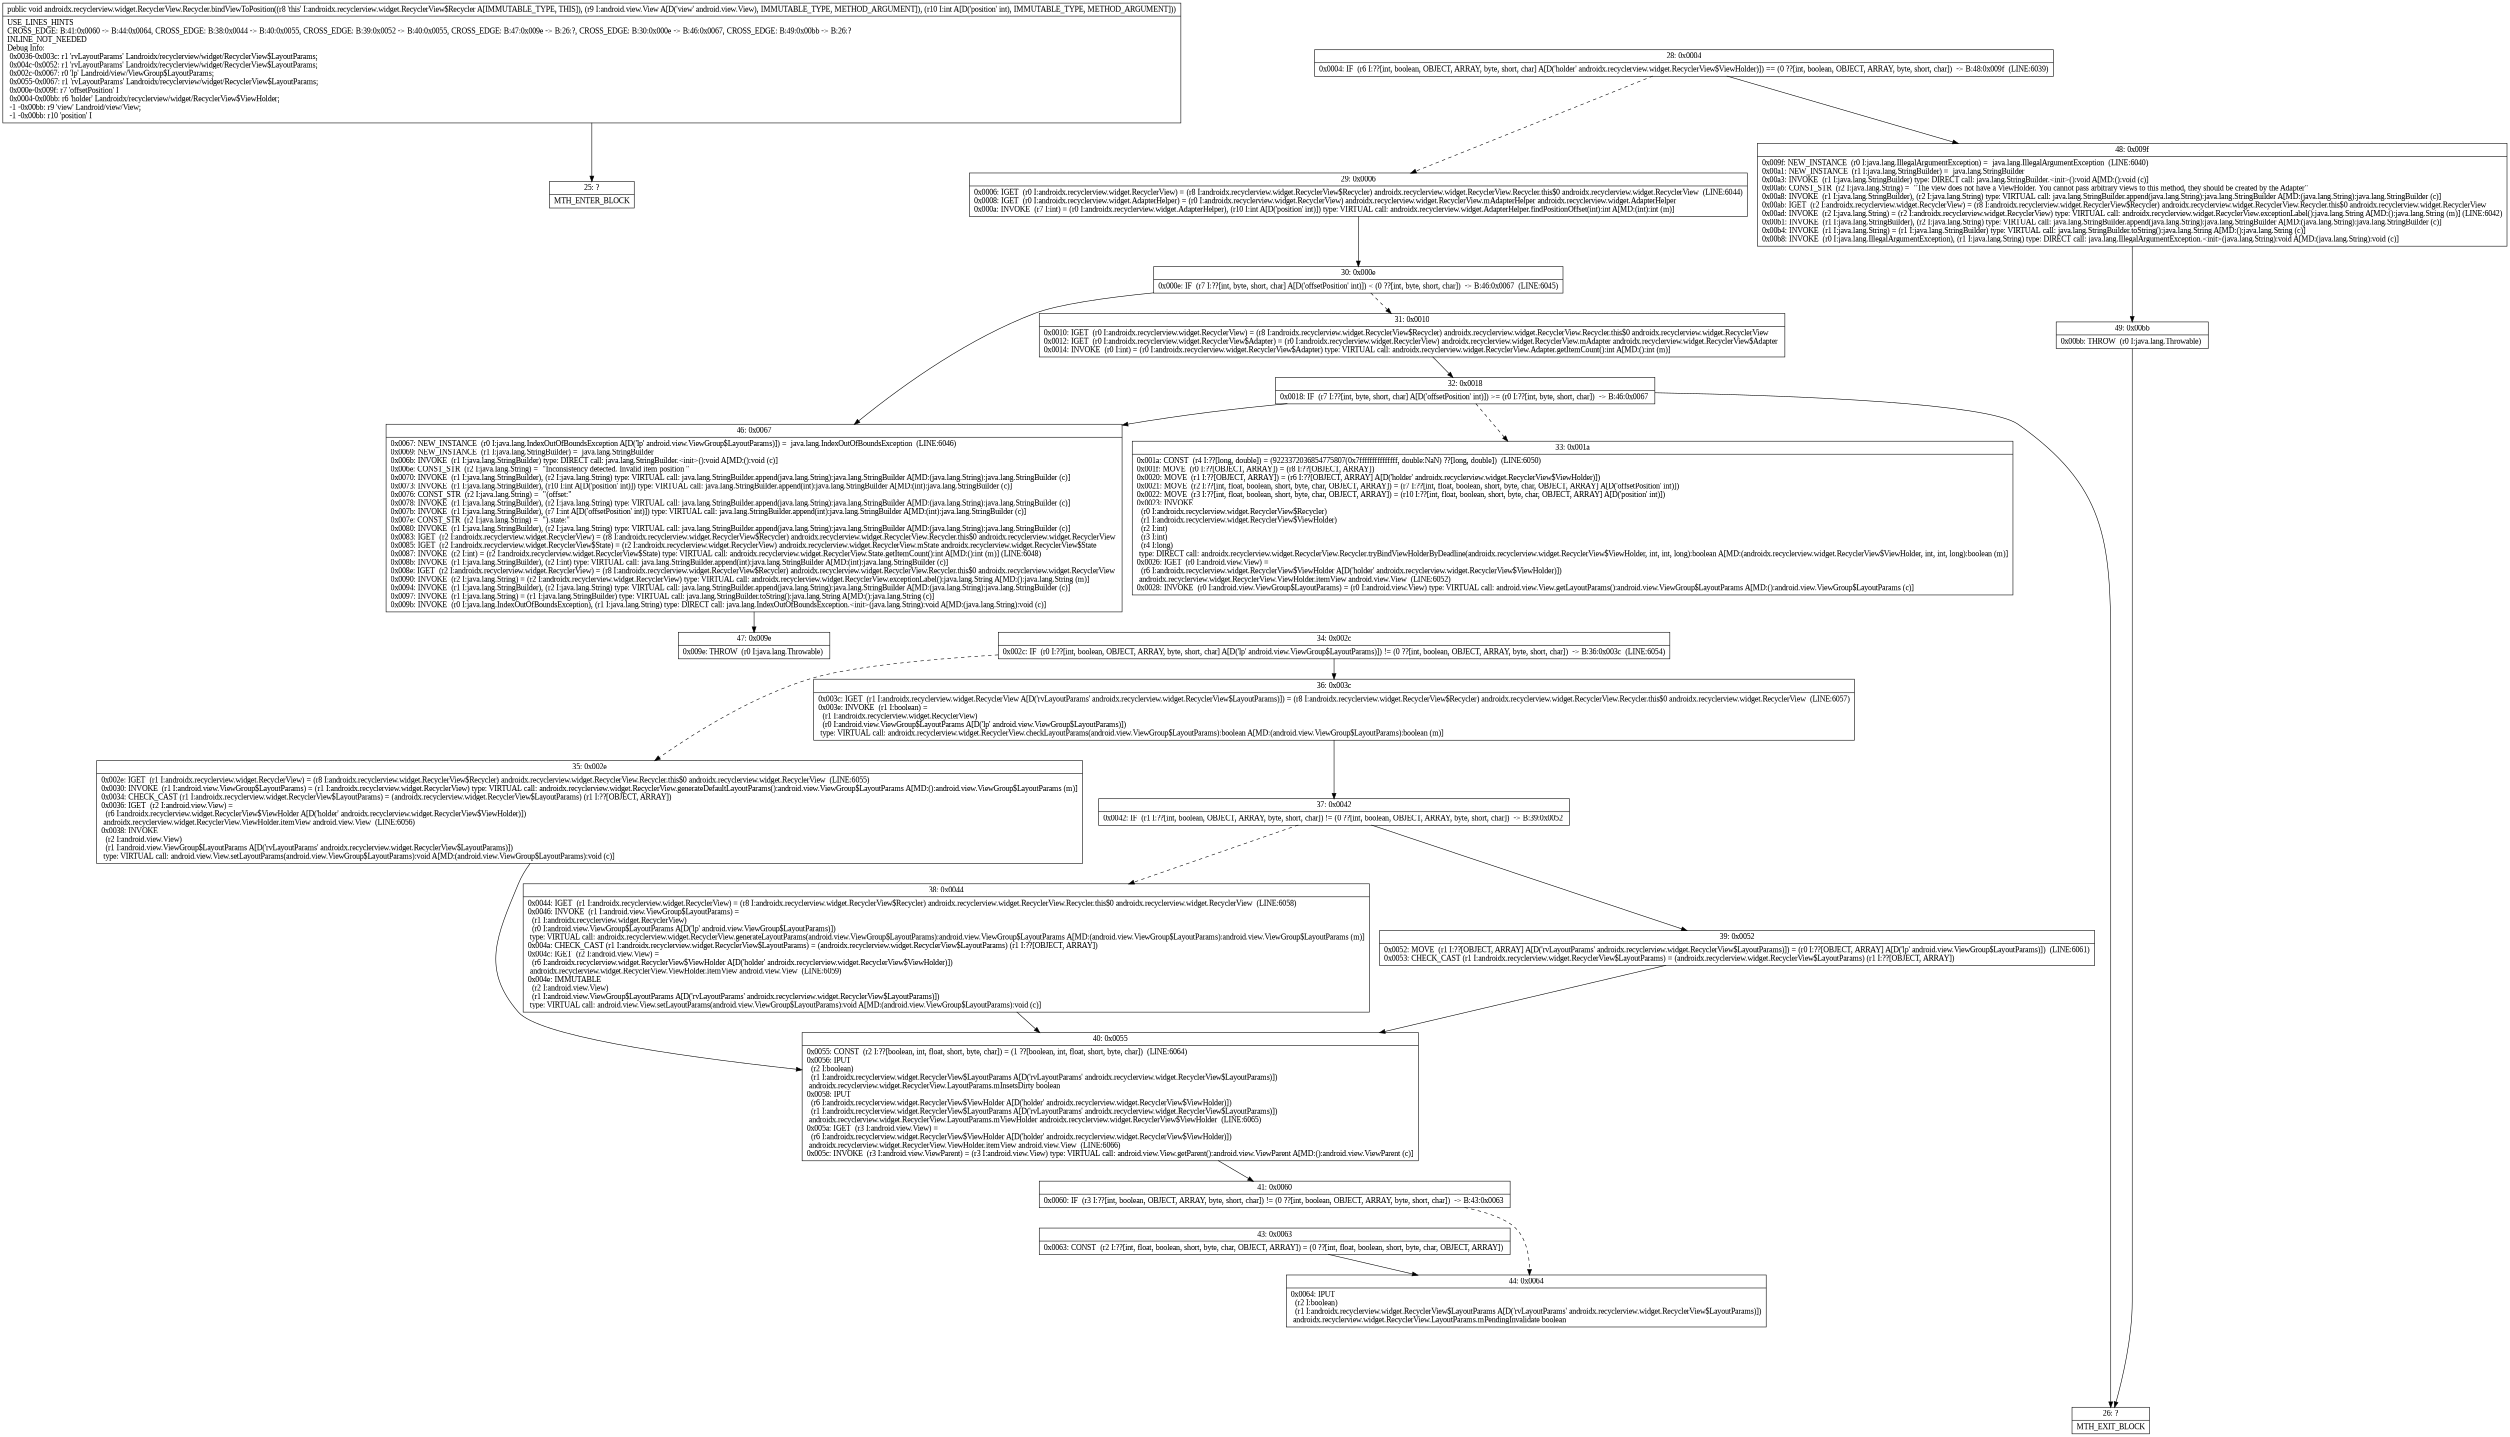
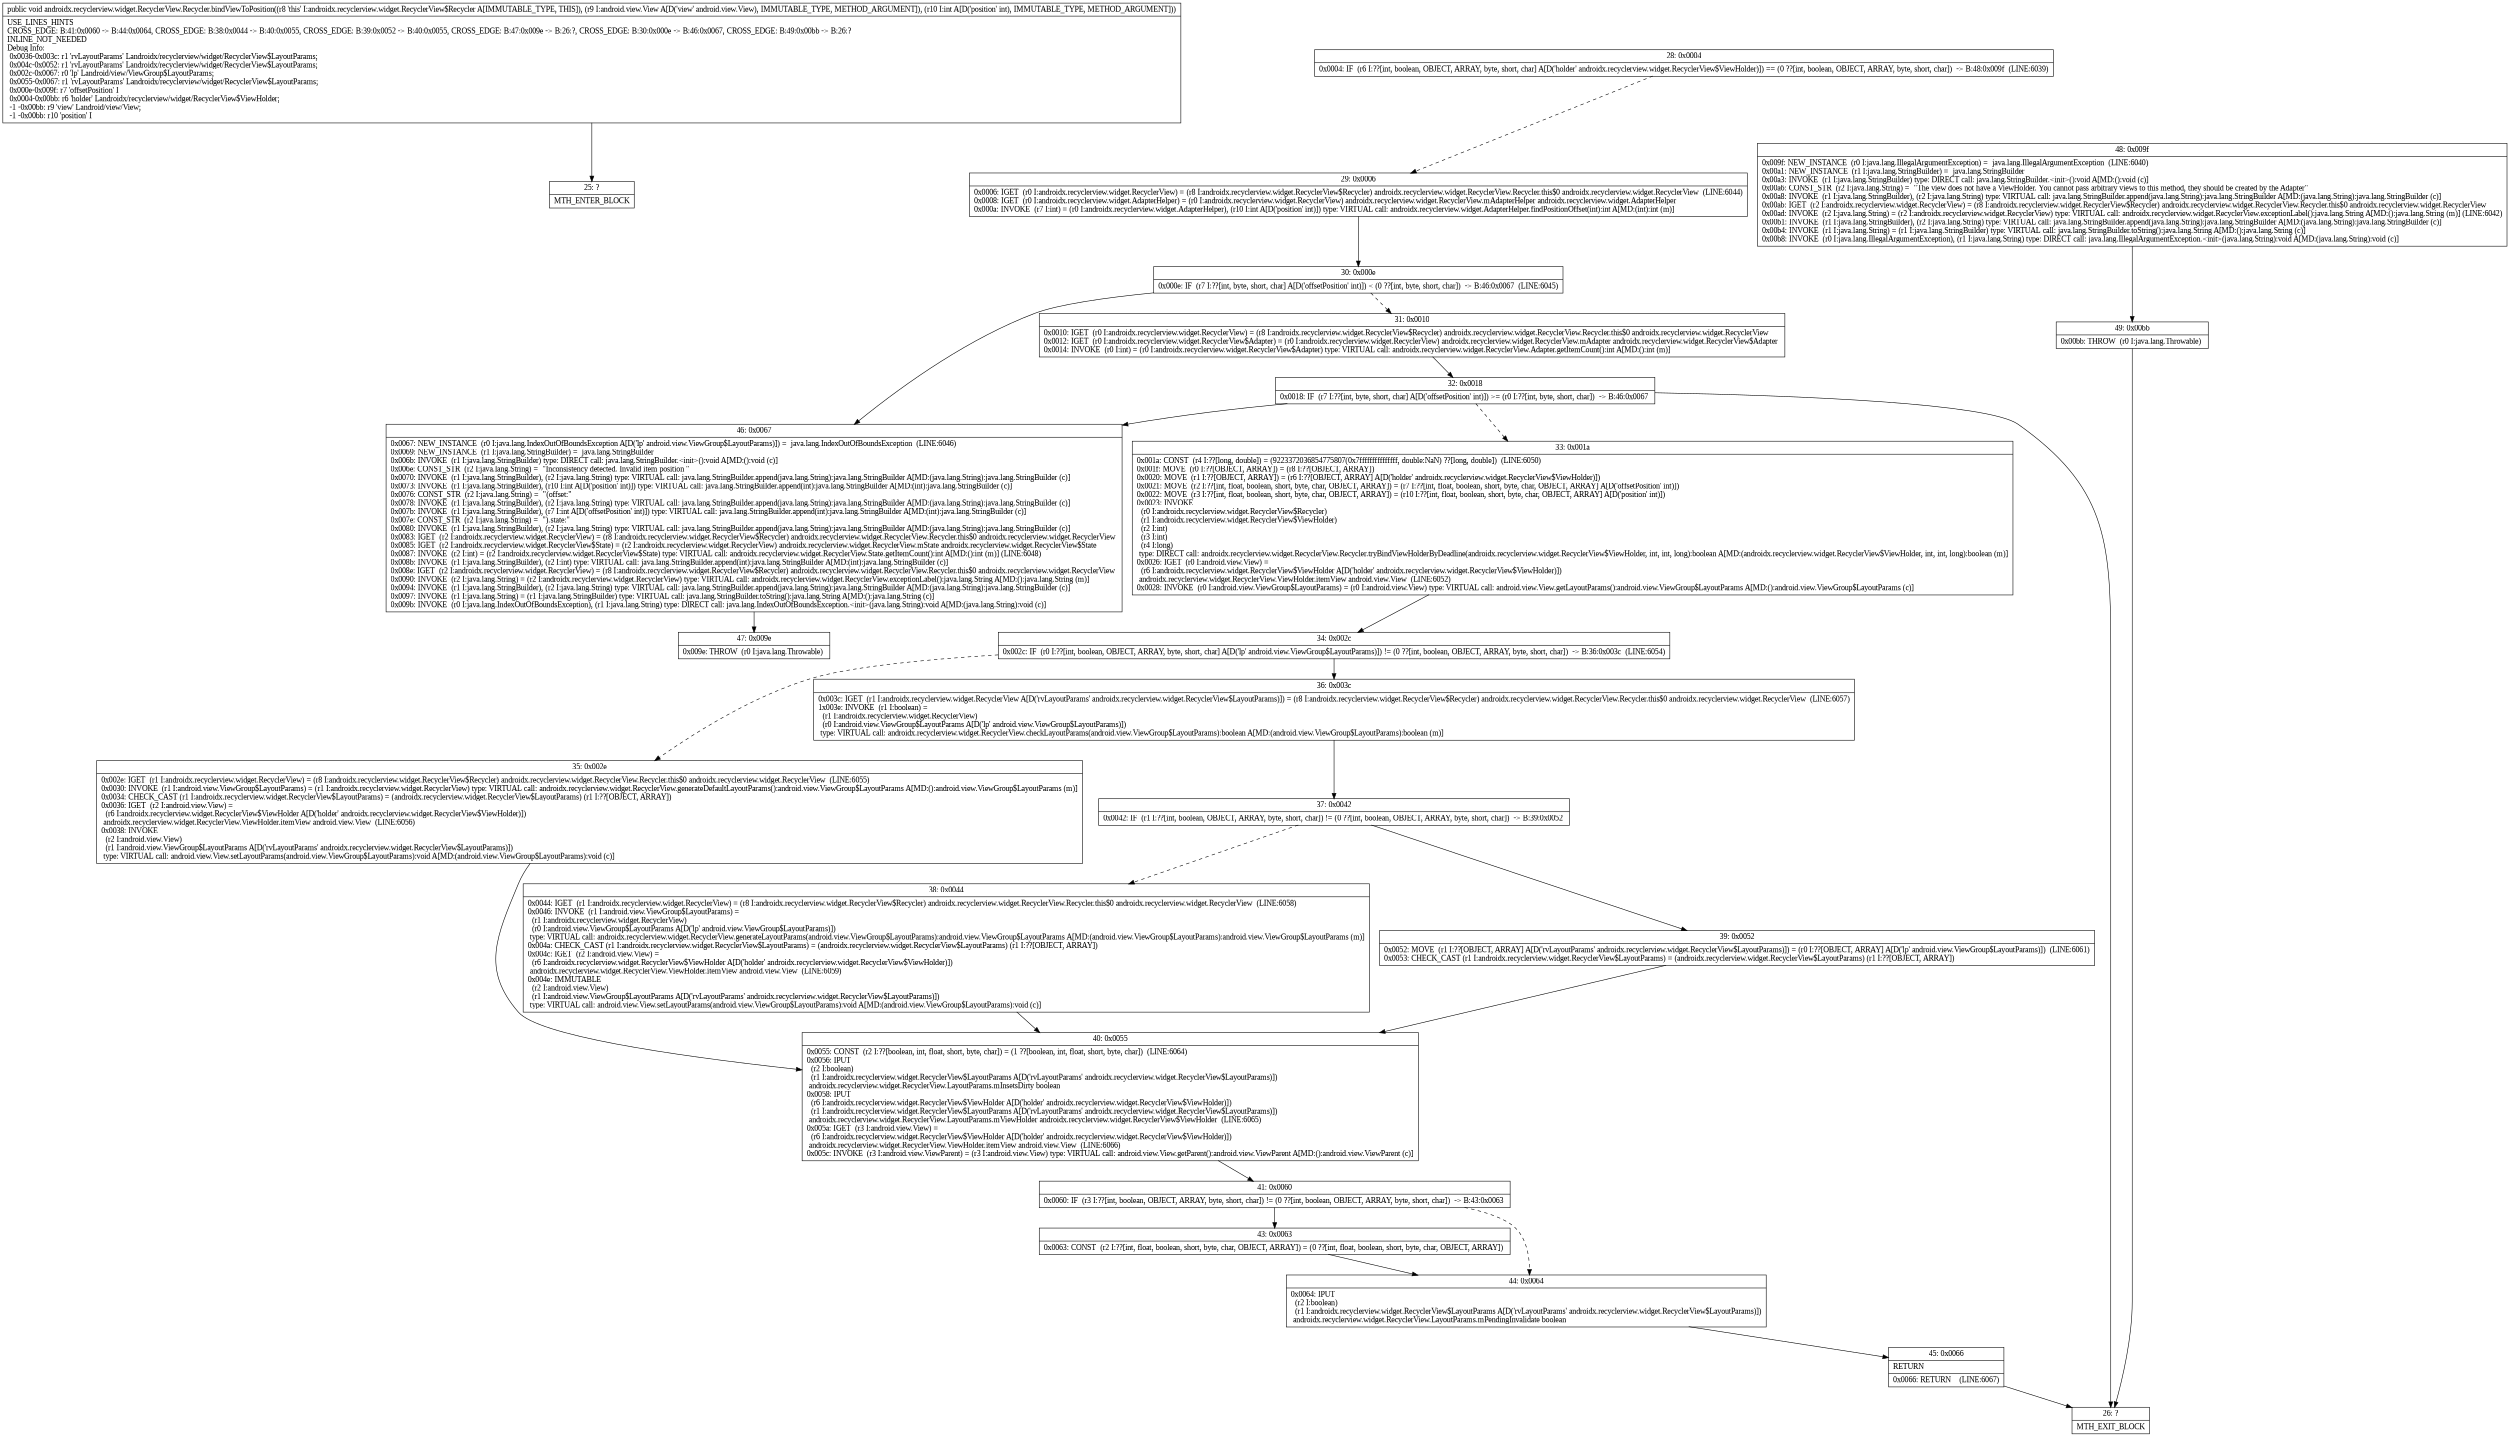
(1840, 109) -> none
none -> (1396, 612)
(874, 708) -> (874, 708)
none -> (1275, 1215)
none -> (1946, 1367)
